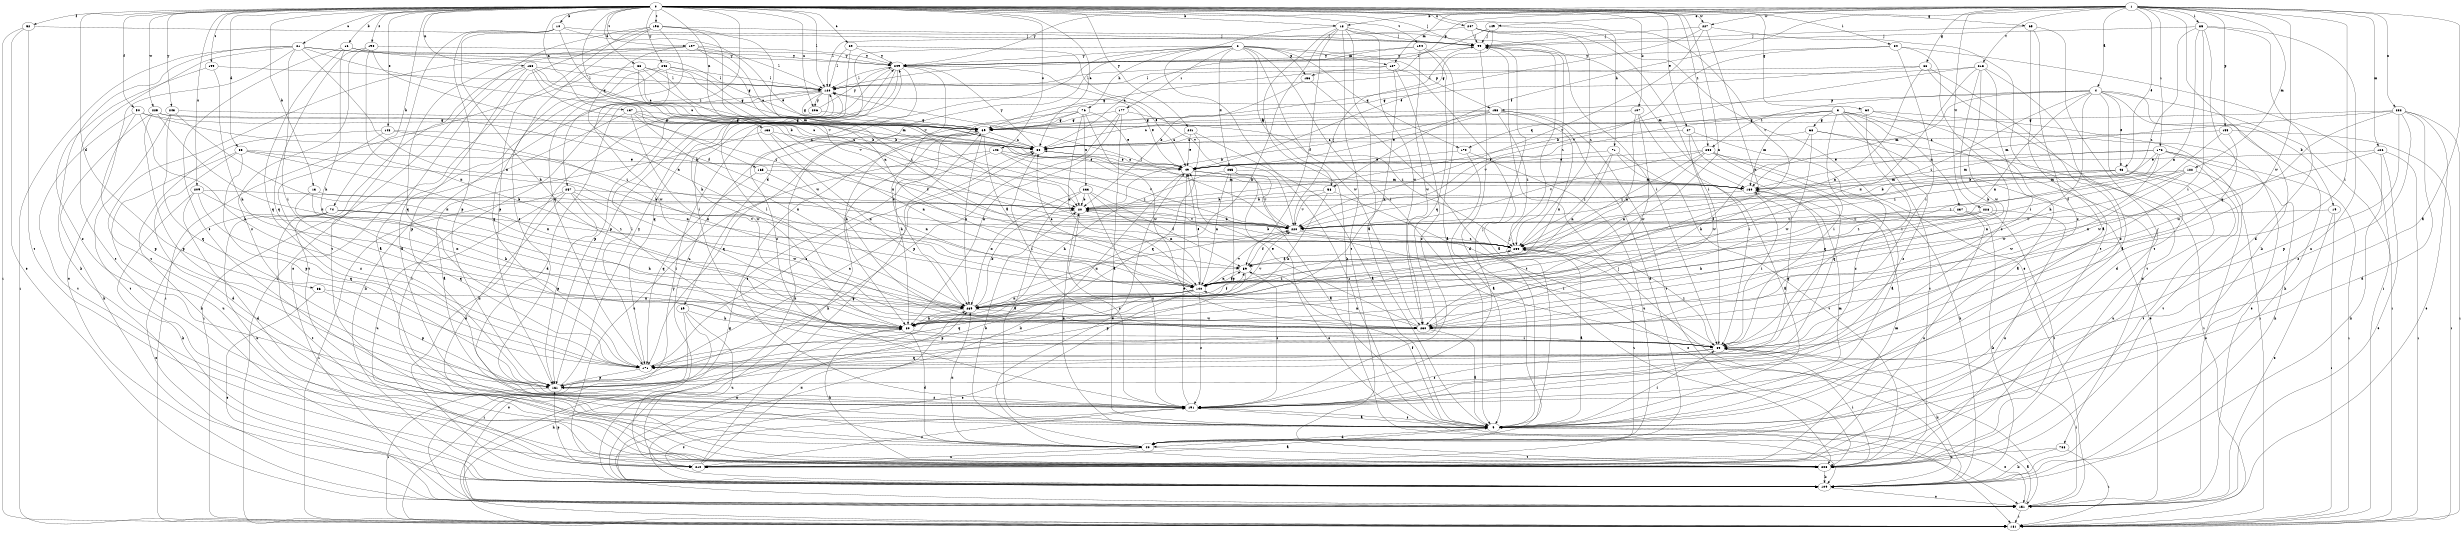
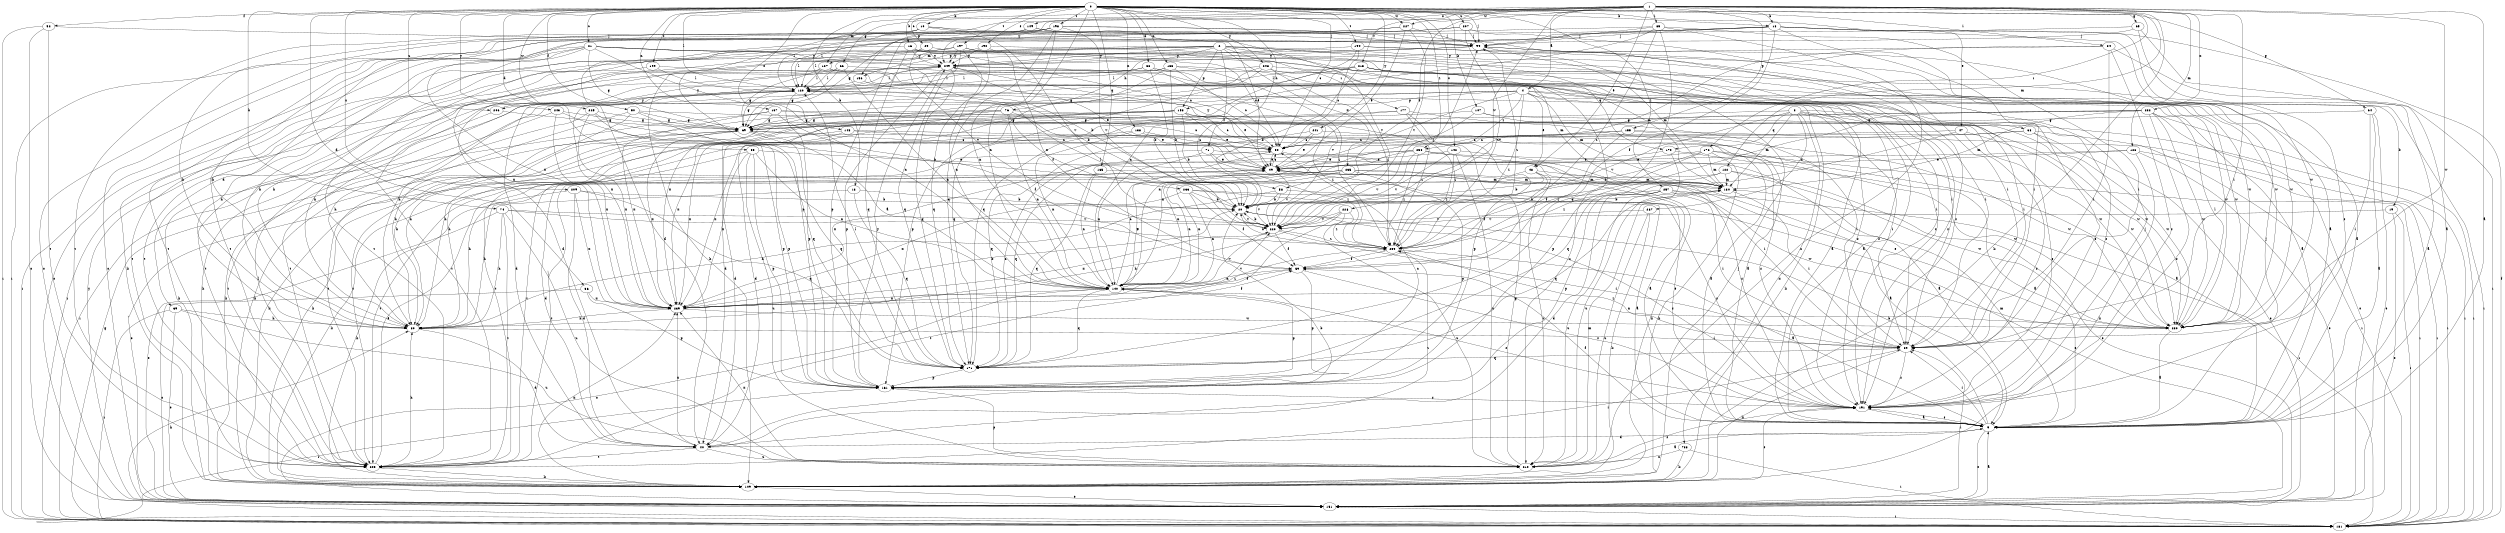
(1350, 279) -> (2502, 279)
(2113, 373) -> (620, 173)
